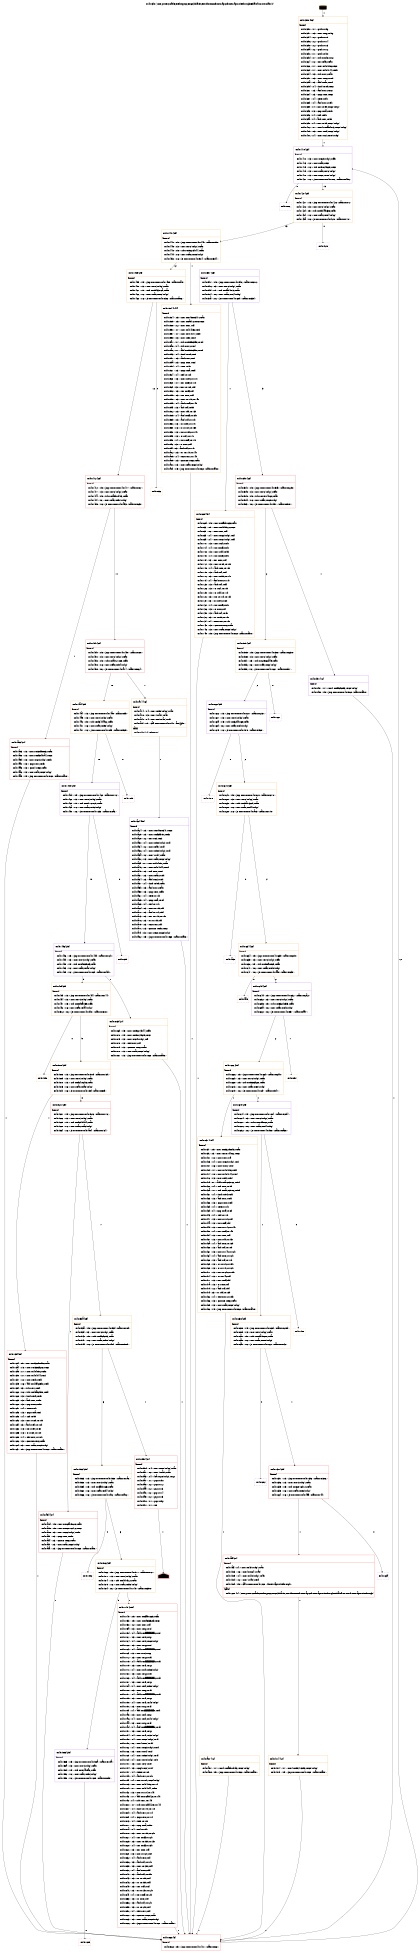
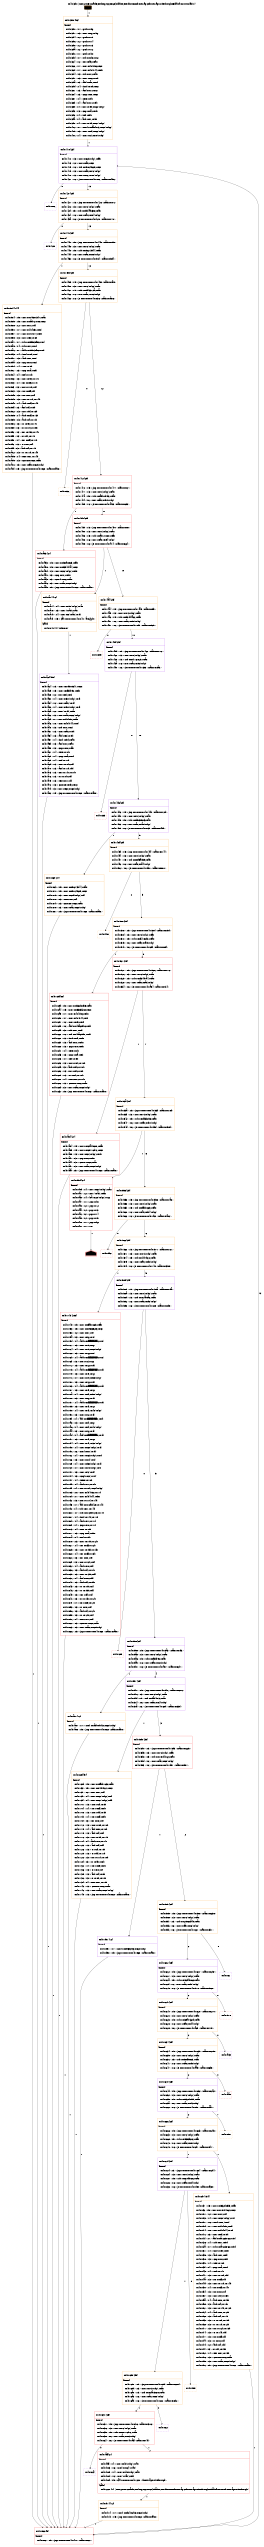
none -> (155, 1654)
